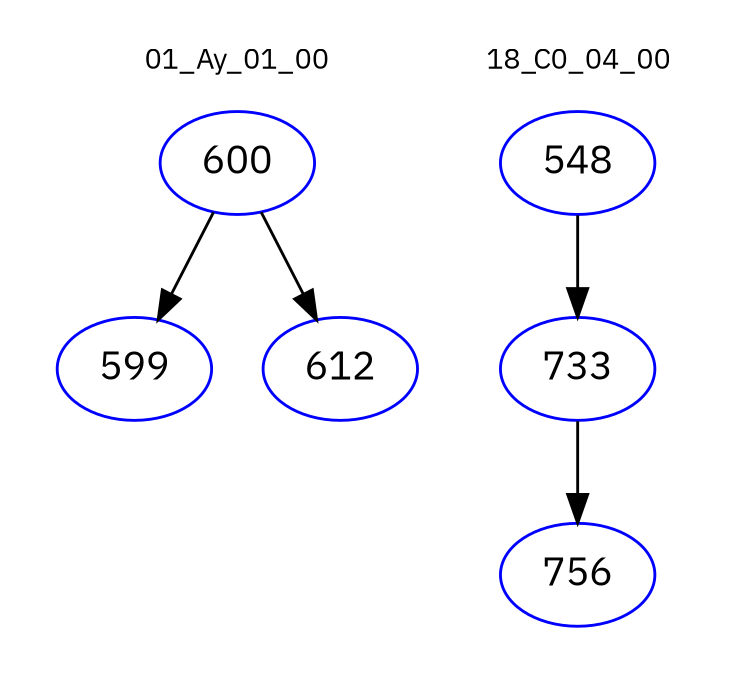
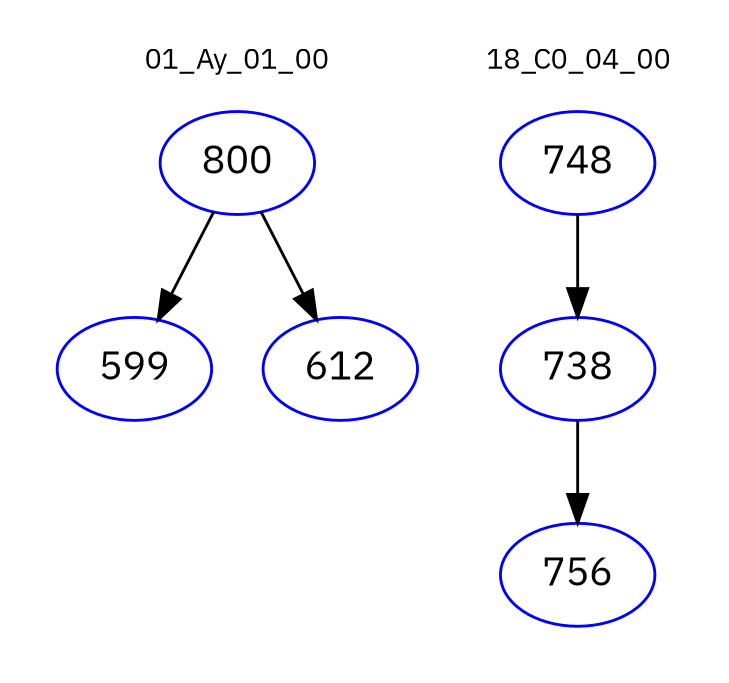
(237, 163) -> (237, 163)
(578, 163) -> (578, 163)
(578, 369) -> (578, 369)
